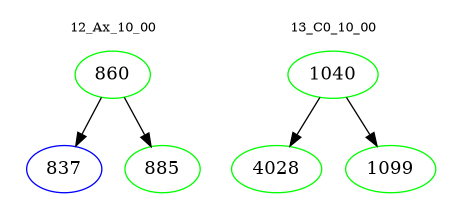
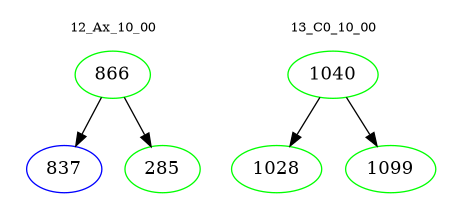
(113, 75) -> (113, 75)
(163, 169) -> (163, 169)
(277, 169) -> (277, 169)
